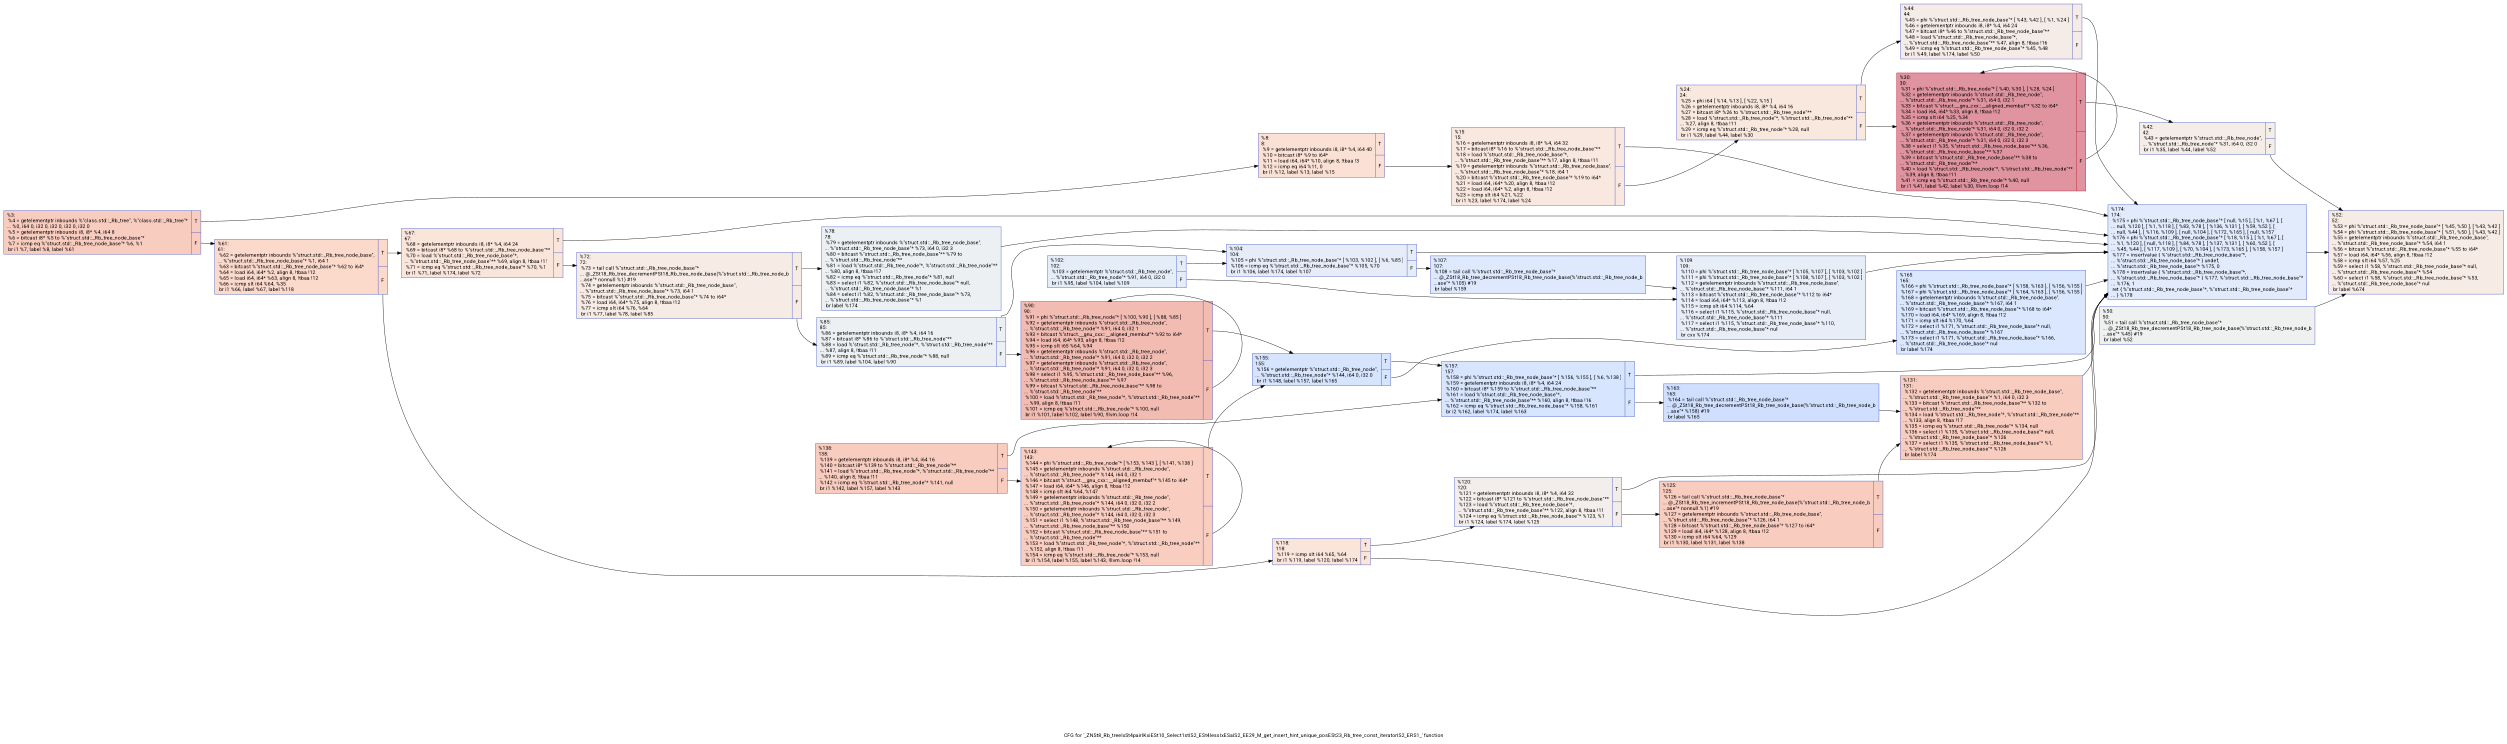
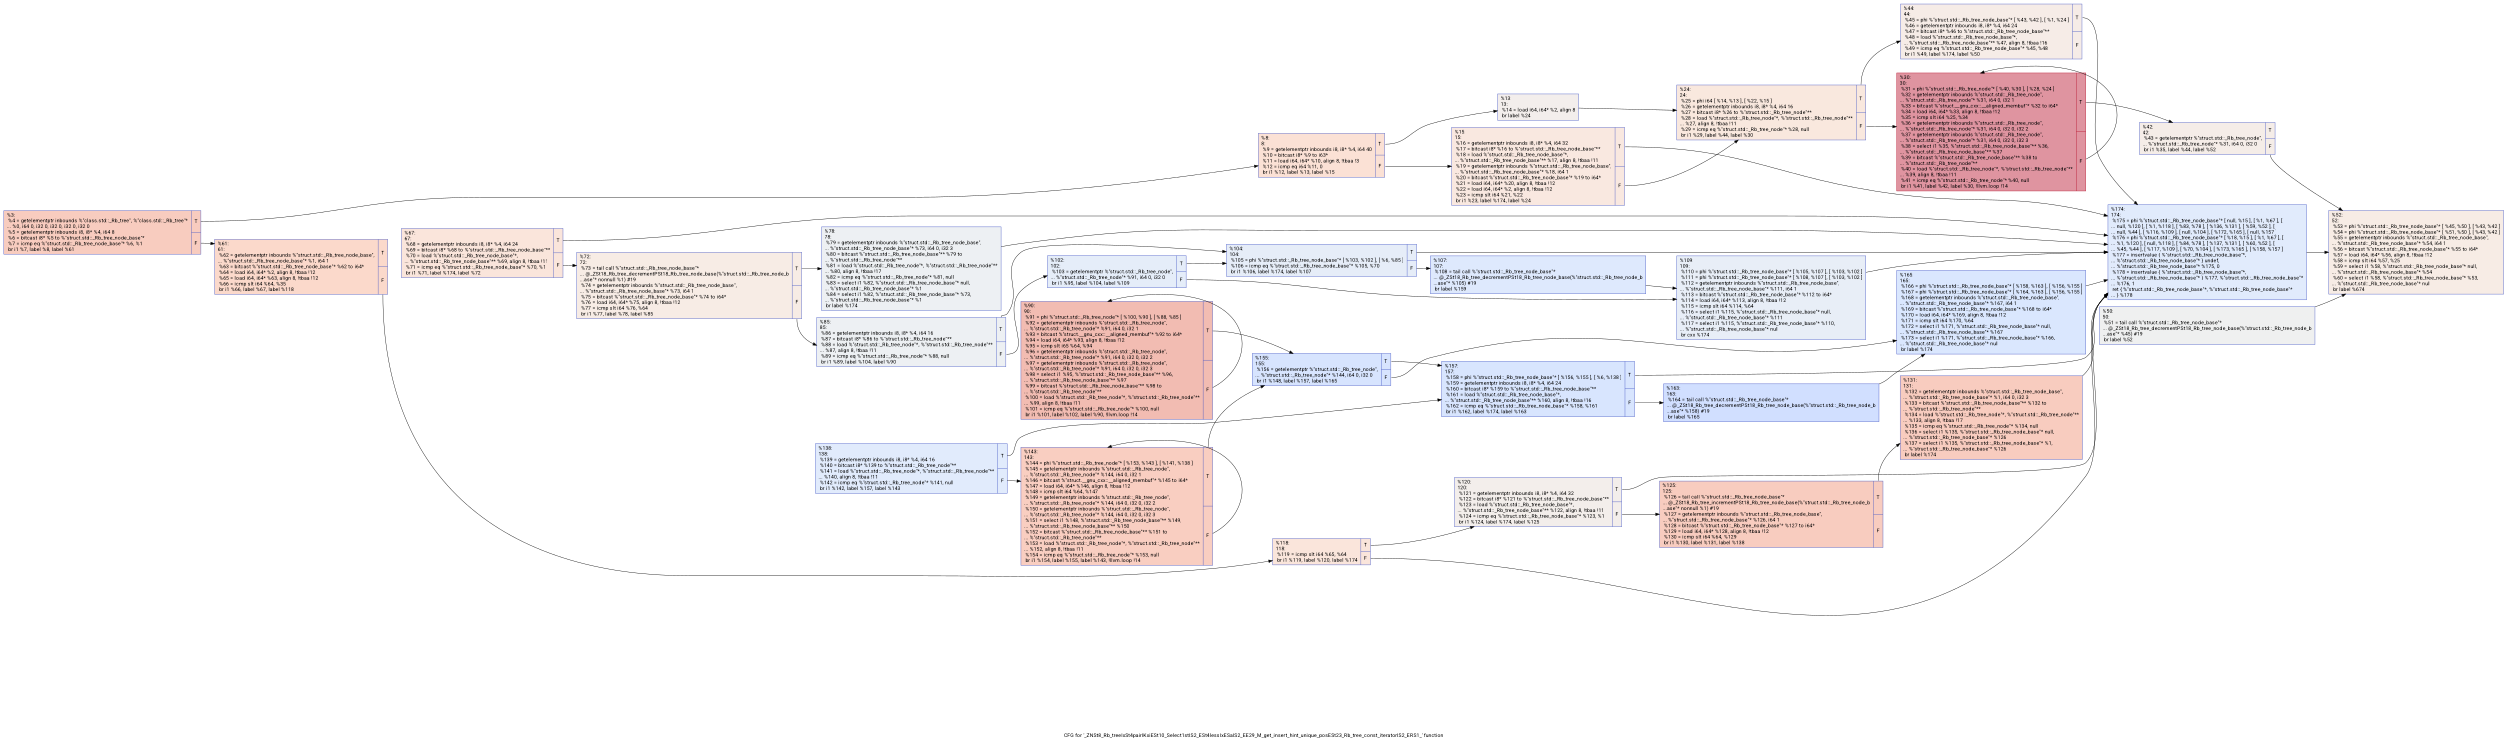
none -> (1538, 107)
(1295, 155) -> (1295, 155)
(393, 253) -> none
(1012, 354) -> (1014, 312)
(1888, 411) -> (1902, 368)
(1486, 412) -> (1486, 412)
(911, 468) -> (911, 468)
